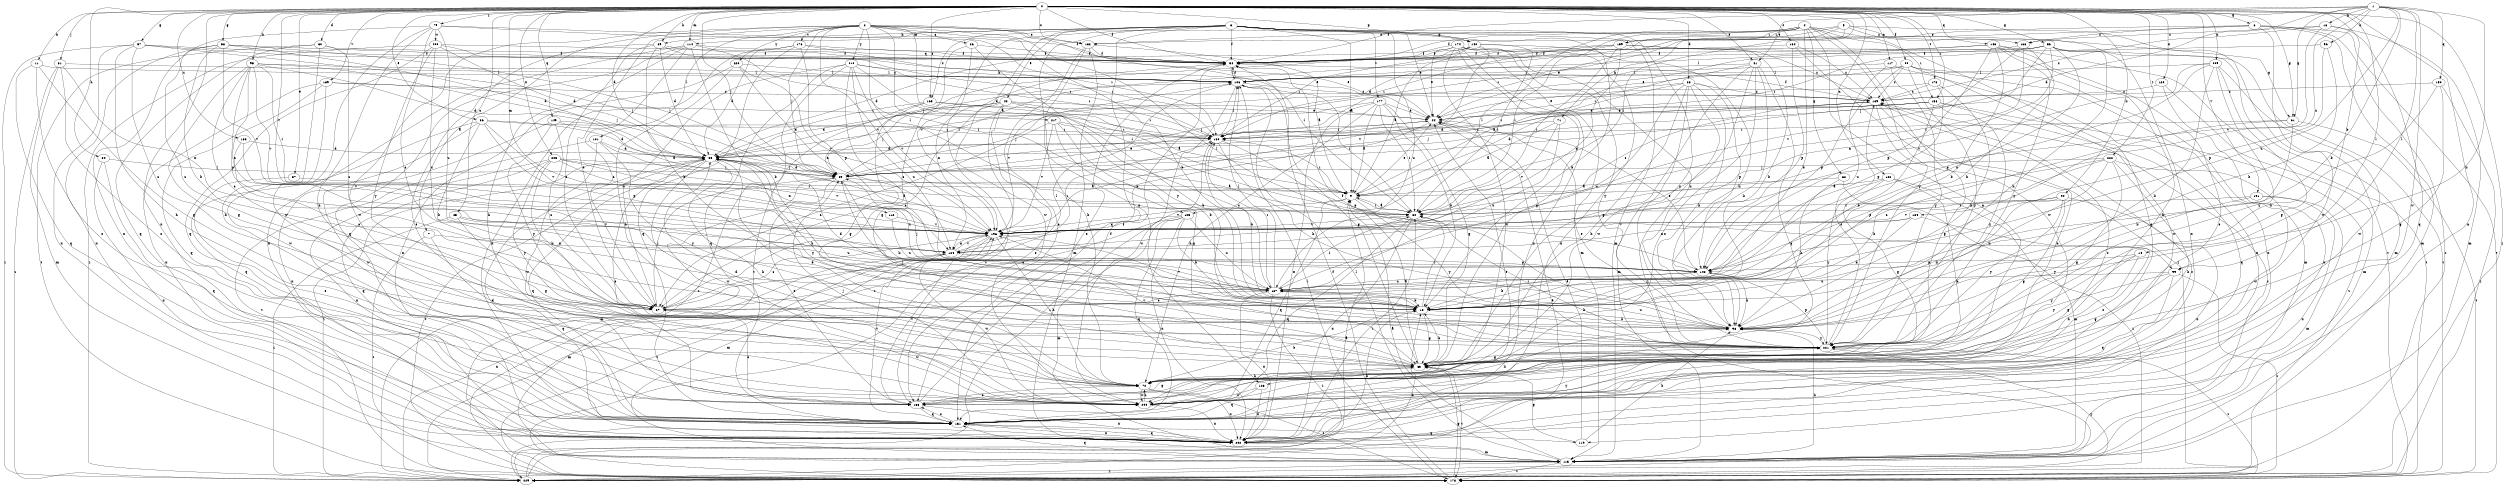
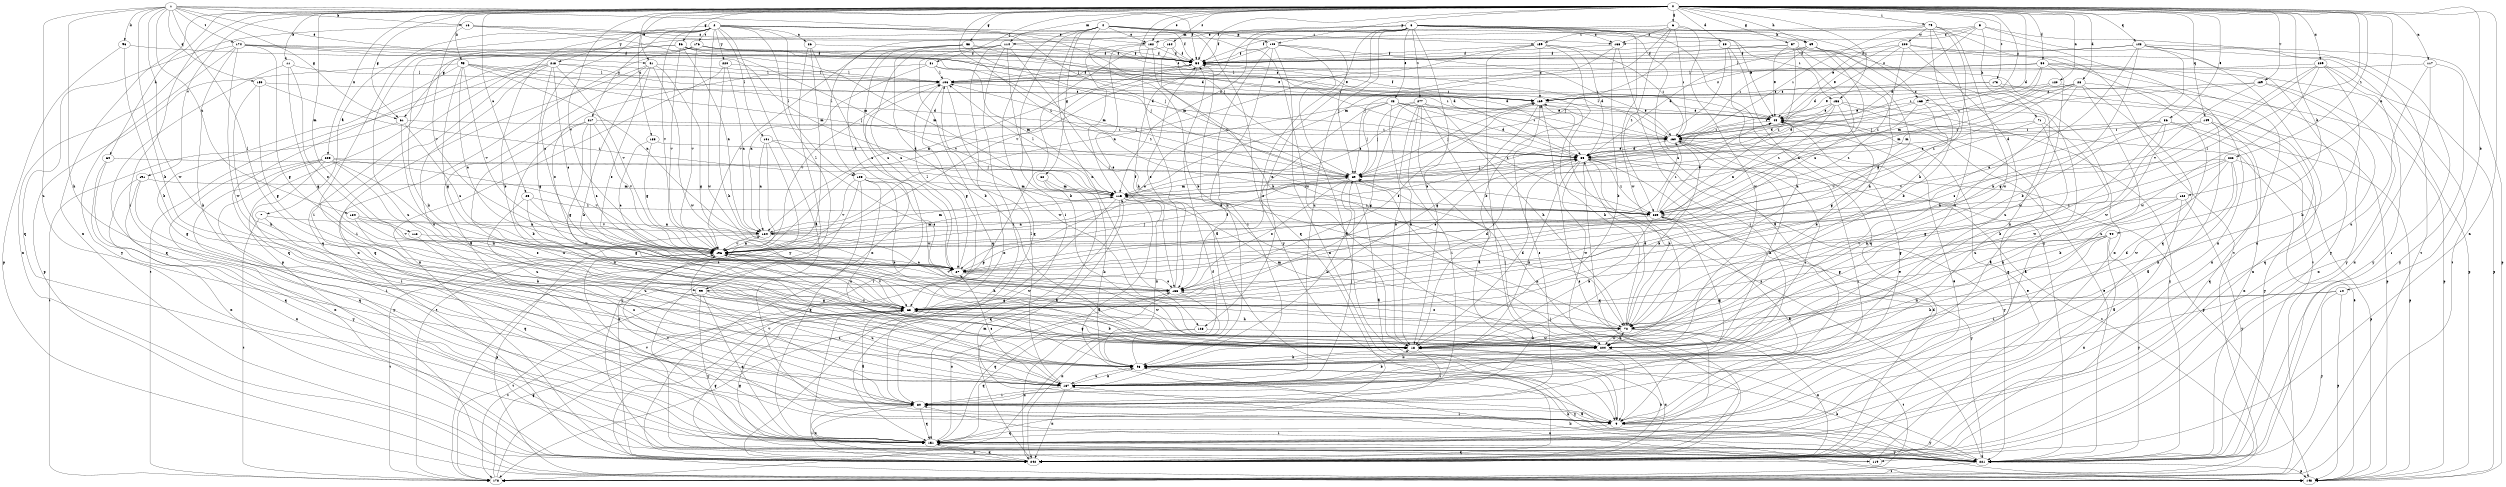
none -> (202, 28)
none -> (1514, 28)
(926, 54) -> (1743, 54)
(999, 73) -> (768, 73)
(1380, 101) -> (1420, 101)
(1232, 115) -> (1443, 80)
(1339, 125) -> none
(282, 139) -> (187, 234)
(853, 160) -> (692, 155)
(778, 165) -> none
(294, 177) -> none
(356, 187) -> (647, 196)
(2014, 196) -> (2392, 253)
(1688, 216) -> none
(1124, 225) -> (843, 215)
none -> (1367, 281)
(2423, 472) -> none
